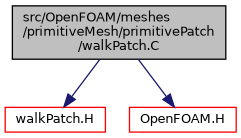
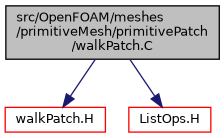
(183, 120) -> (170, 120)
